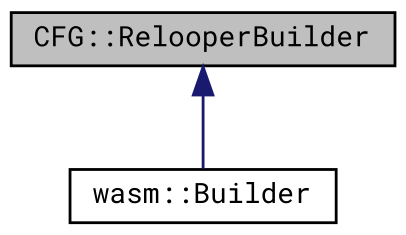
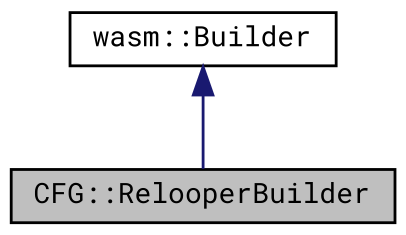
(203, 132) -> (203, 132)
